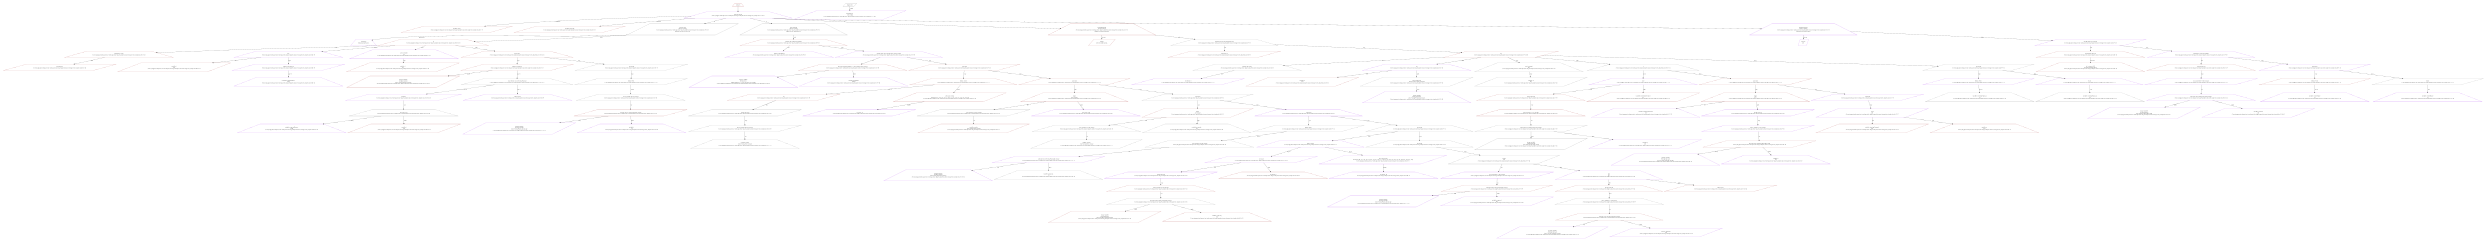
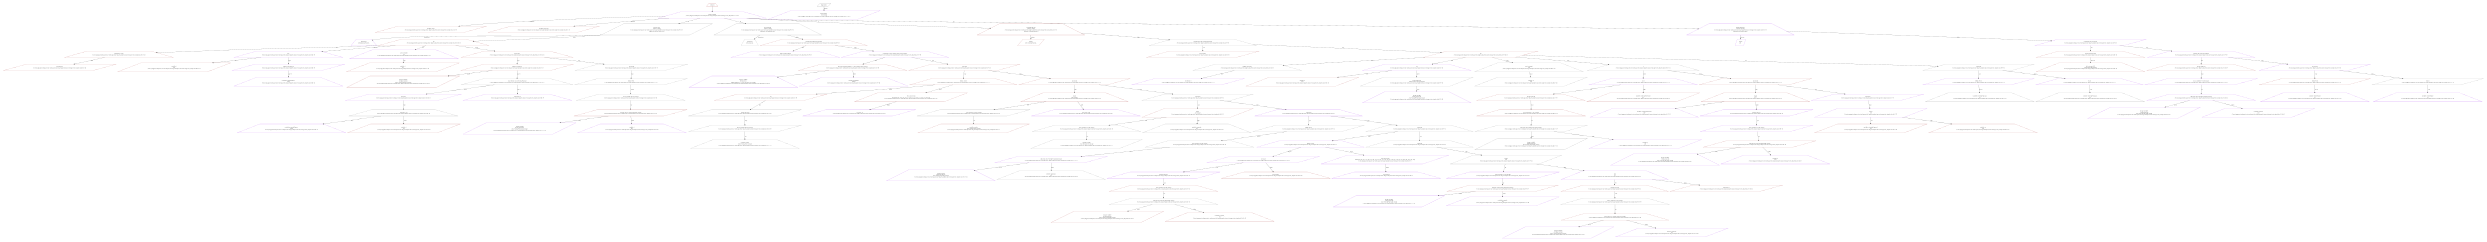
none -> (750, 42)
